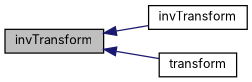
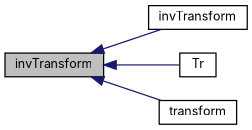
none -> (198, 65)
